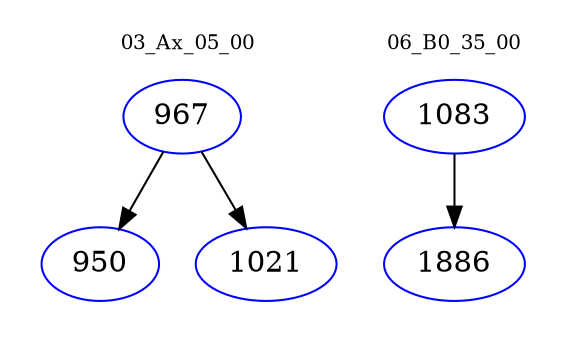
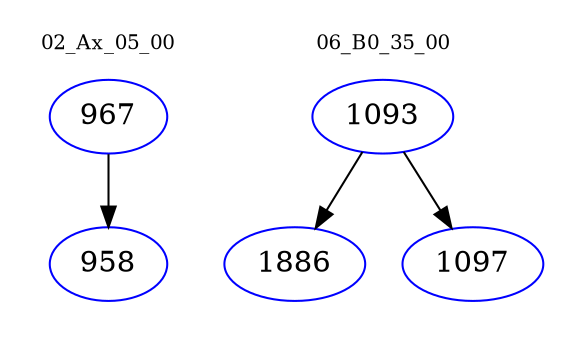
(188, 44) -> (109, 44)
(454, 117) -> (383, 117)
(100, 264) -> (109, 264)
(266, 264) -> none
none -> (473, 264)
